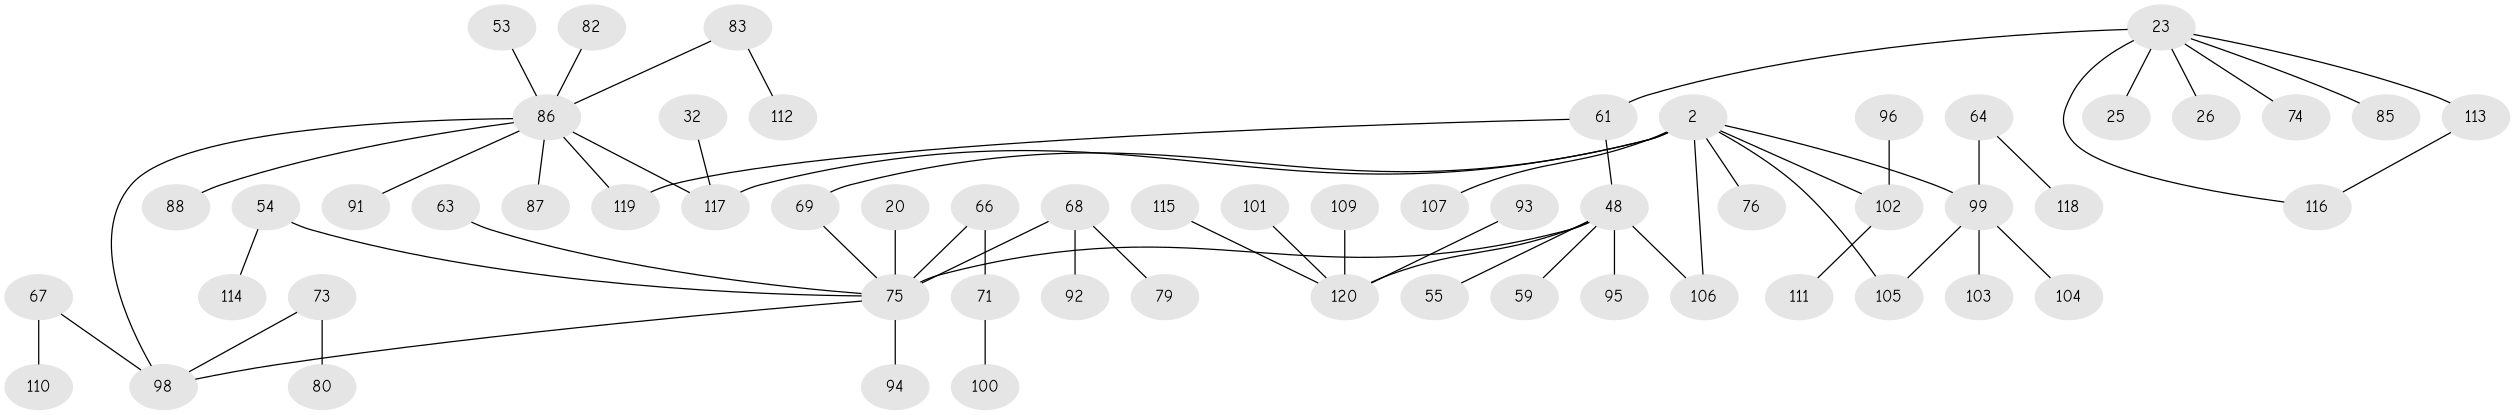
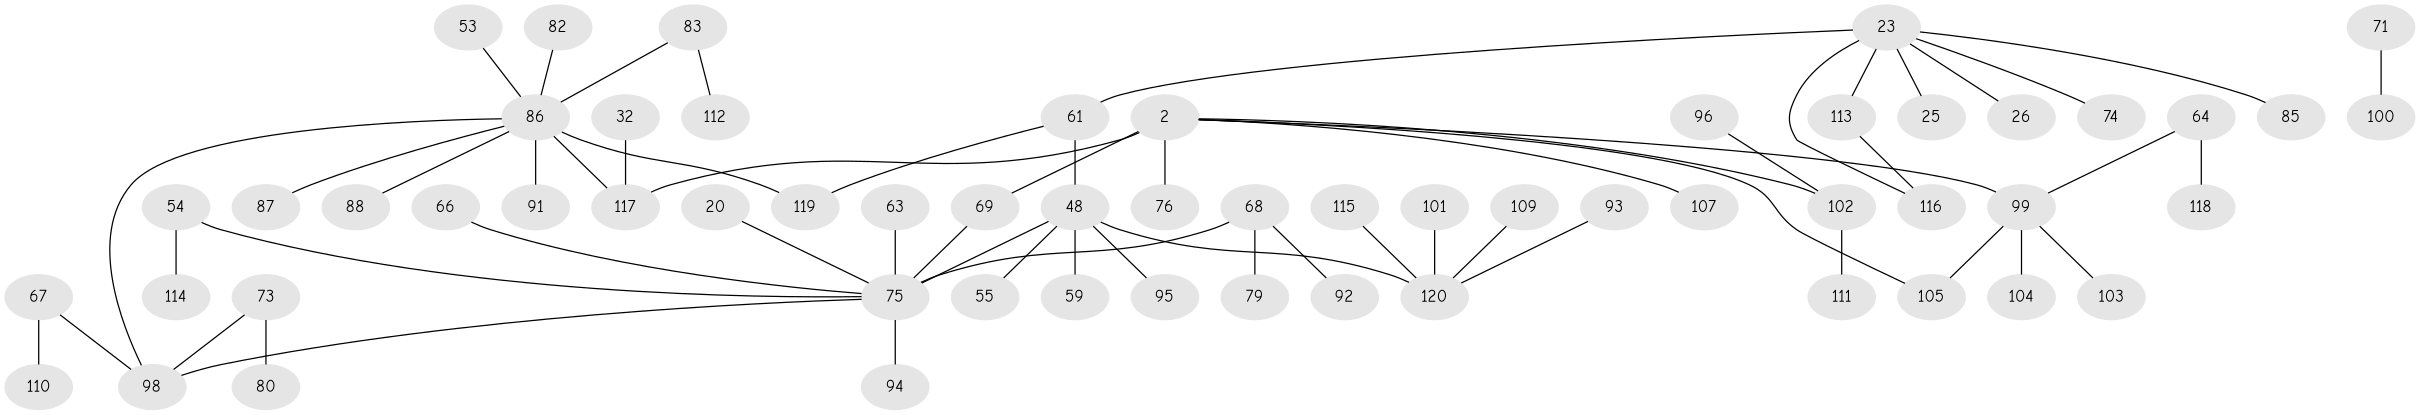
(985, 243) -> none
(1704, 297) -> none
